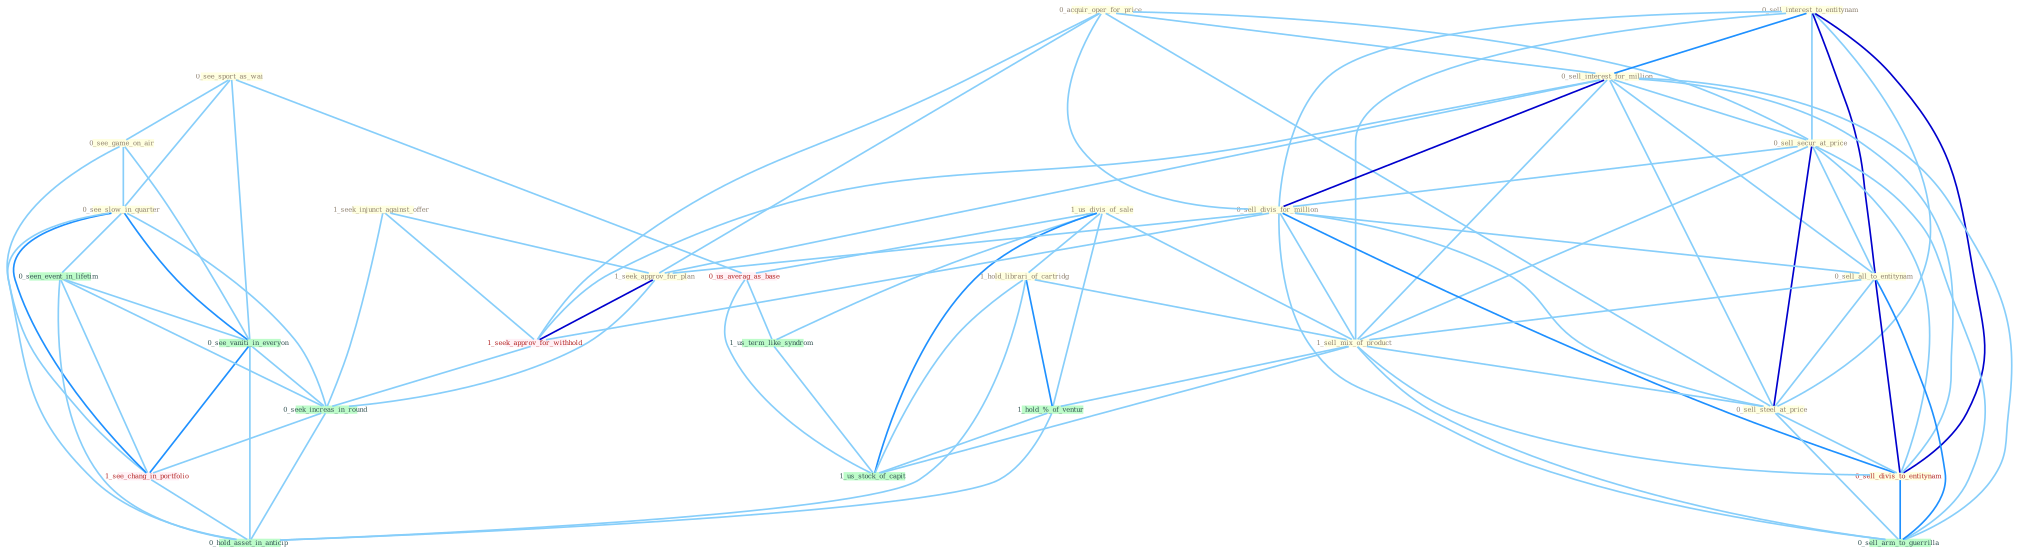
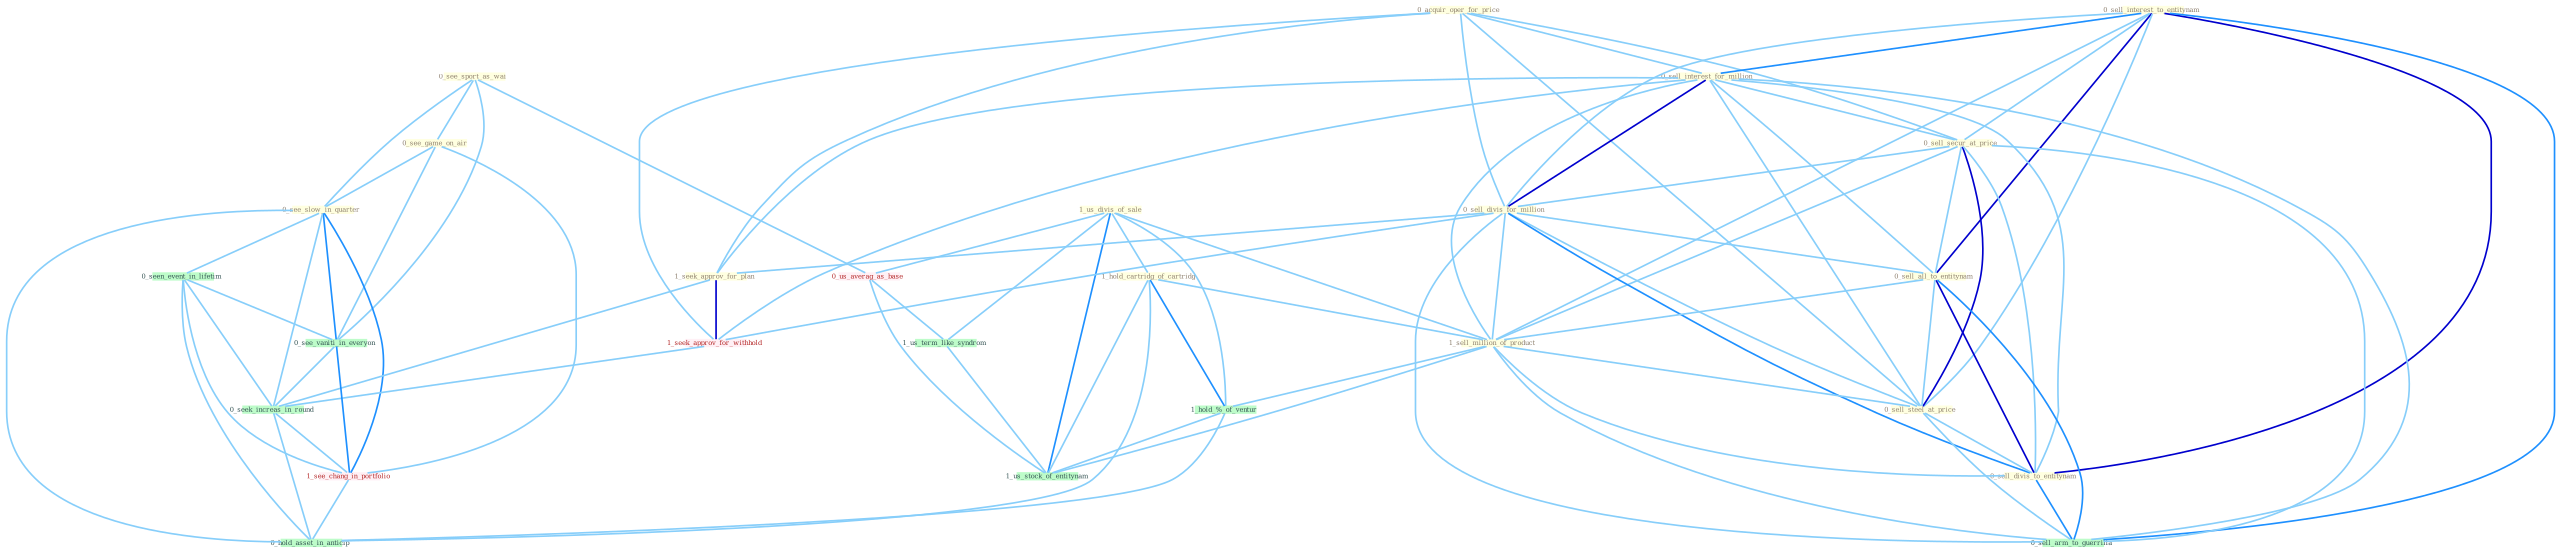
(383, 210) -> none
(1026, 276) -> (1149, 276)
none -> (2555, 310)
(1356, 343) -> (1492, 343)
(250, 453) -> none
(874, 476) -> (1047, 476)
(1900, 476) -> (2035, 476)
